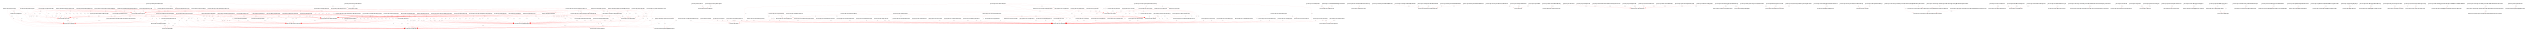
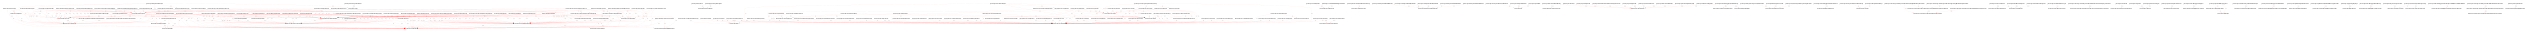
none -> (92, 18)
